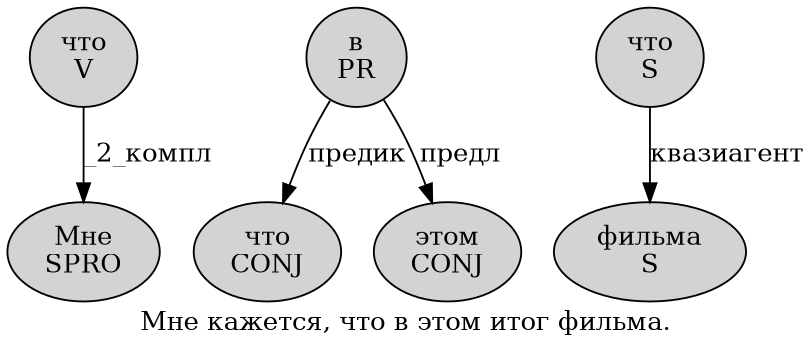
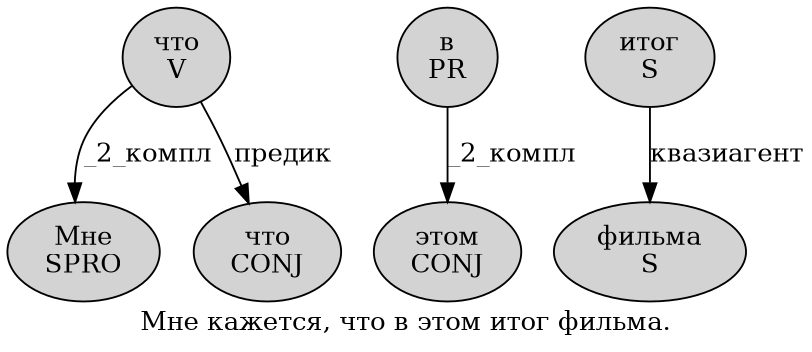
(650, 57) -> (650, 57)
(308, 142) -> (222, 143)
(461, 155) -> (513, 155)
